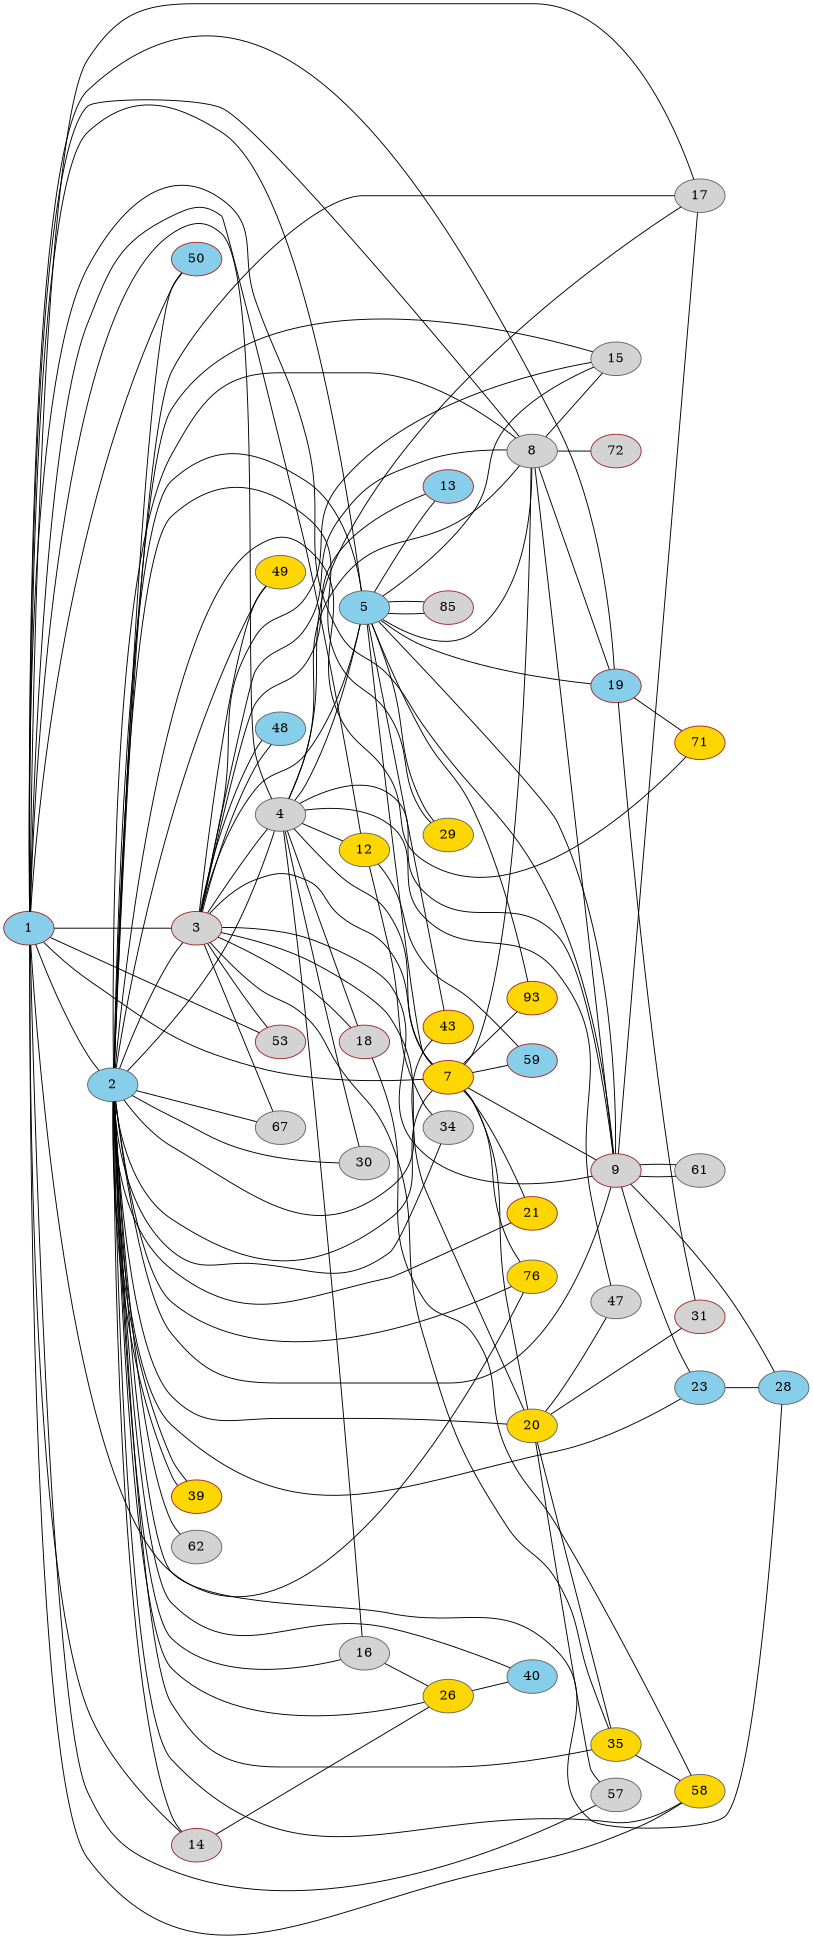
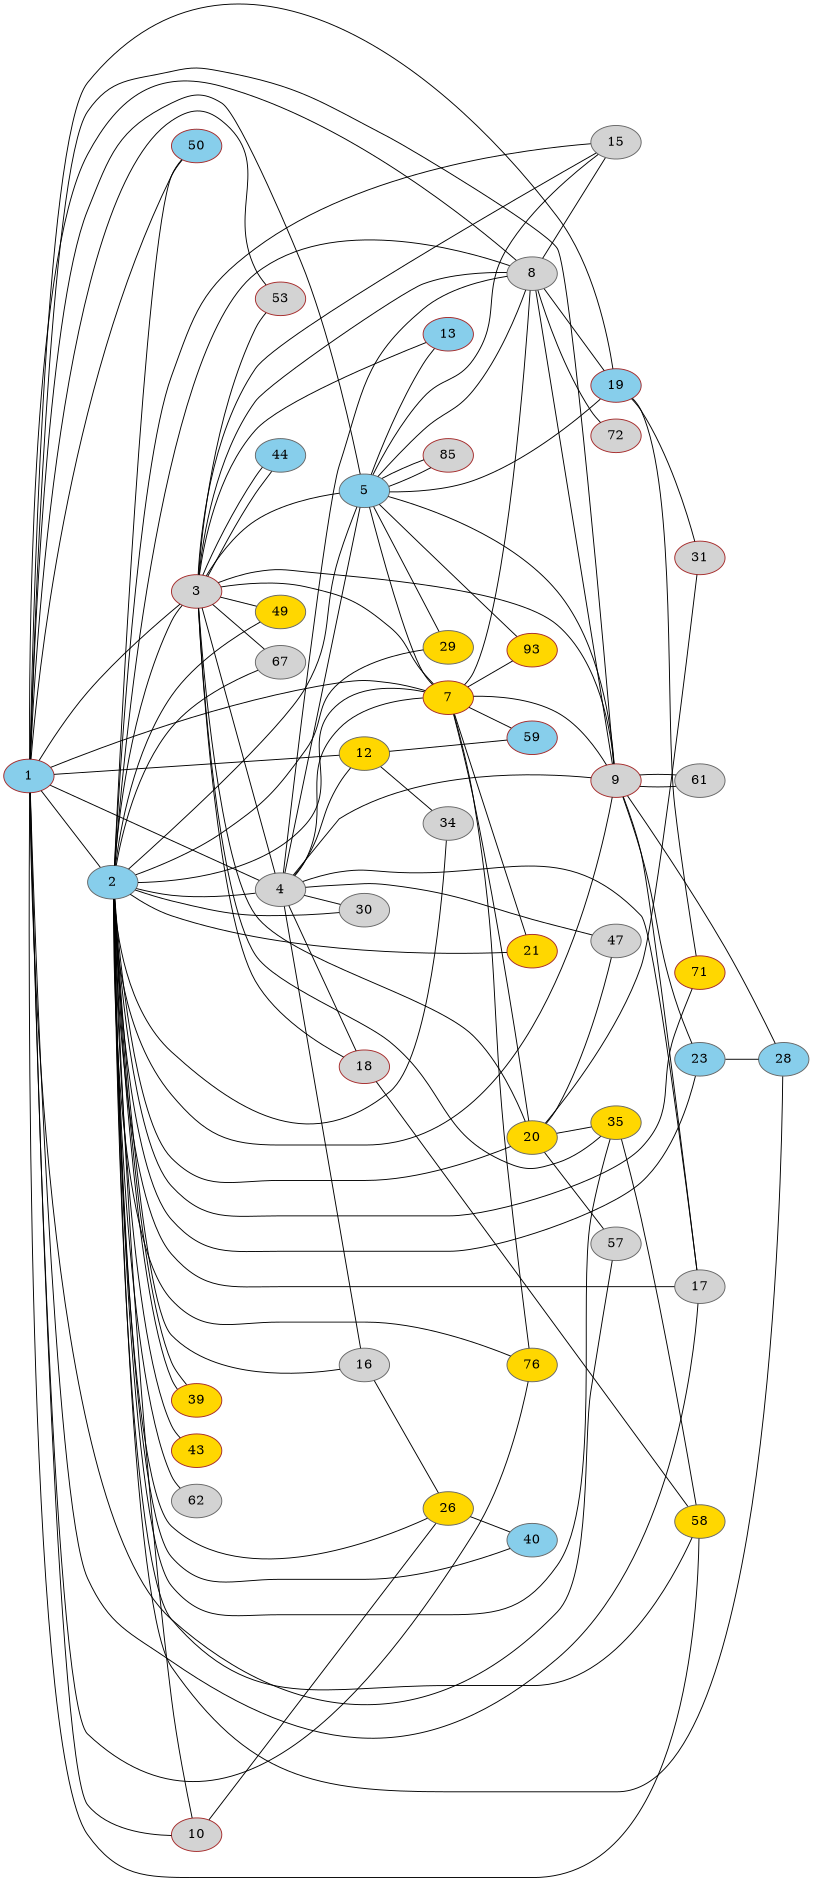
(281, 729) -> (281, 455)
(399, 779) -> none
(197, 1845) -> (197, 1835)
